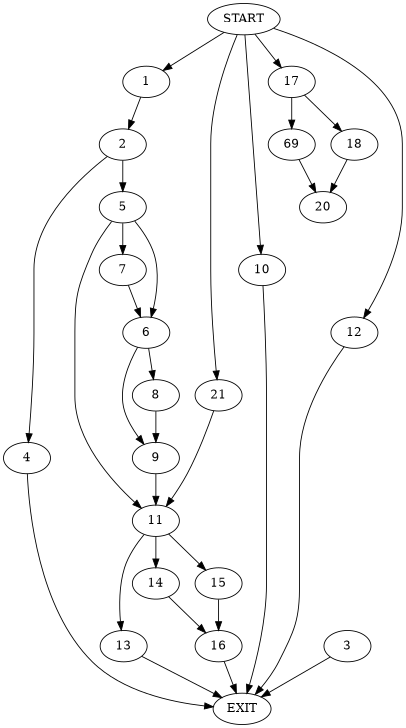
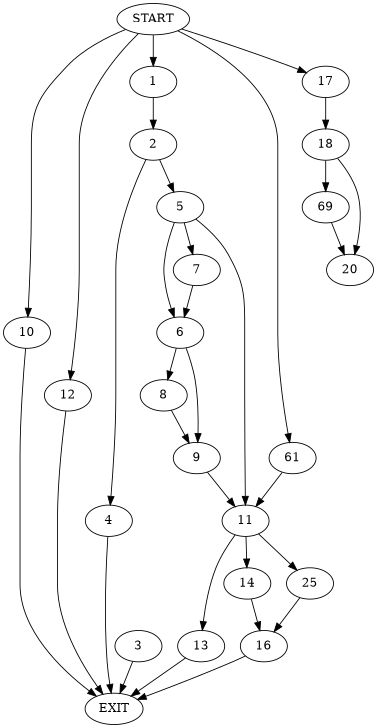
(292, 109) -> (326, 172)
(219, 395) -> (293, 458)
(219, 583) -> (310, 583)
